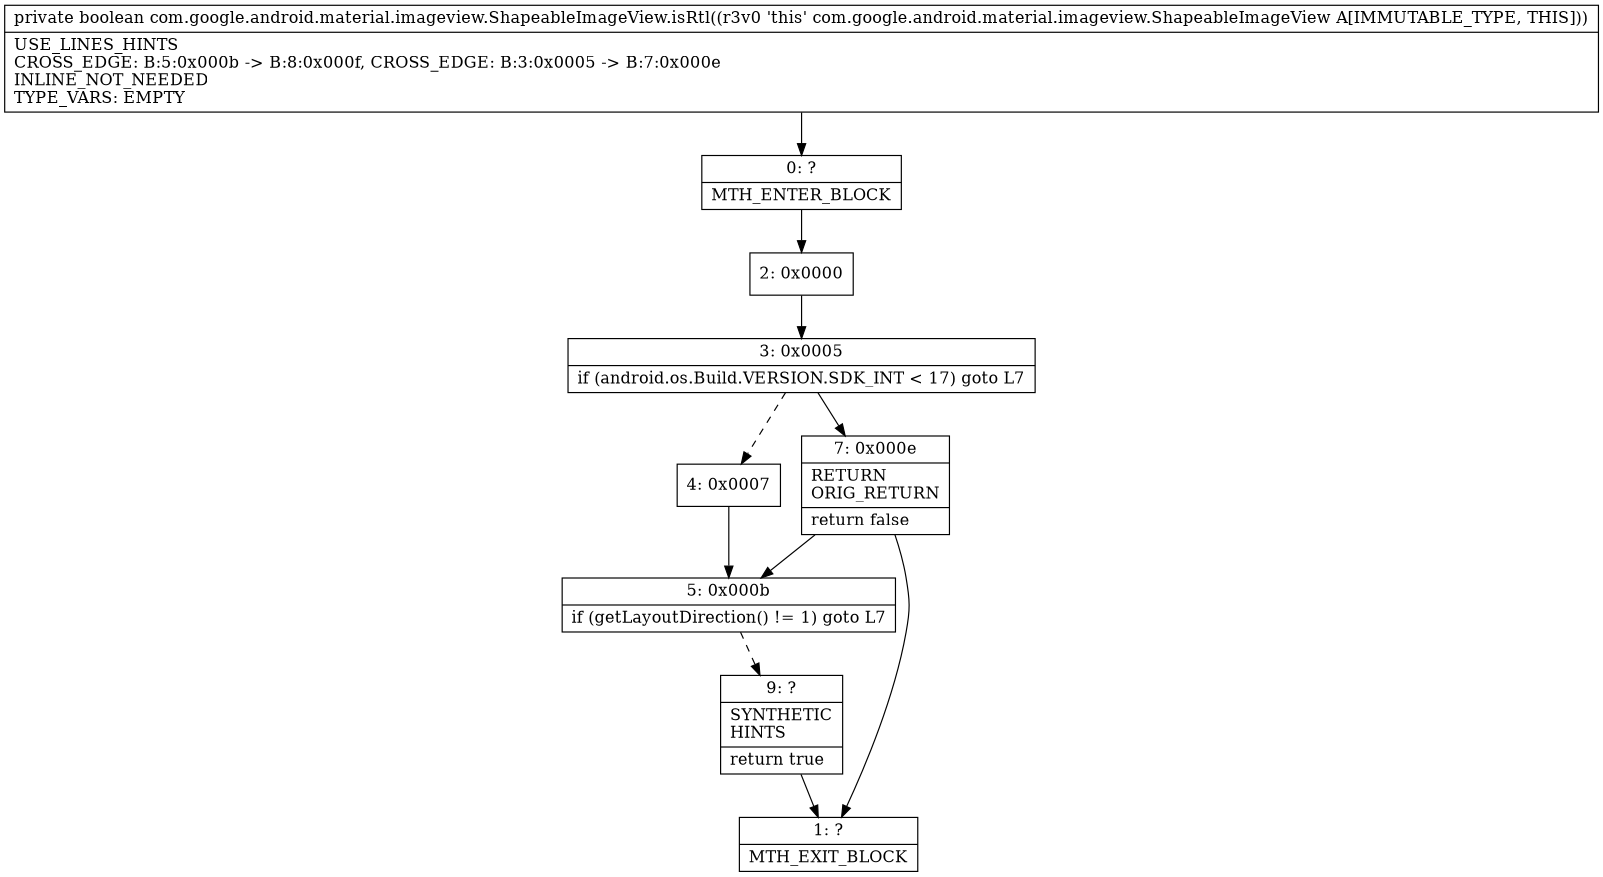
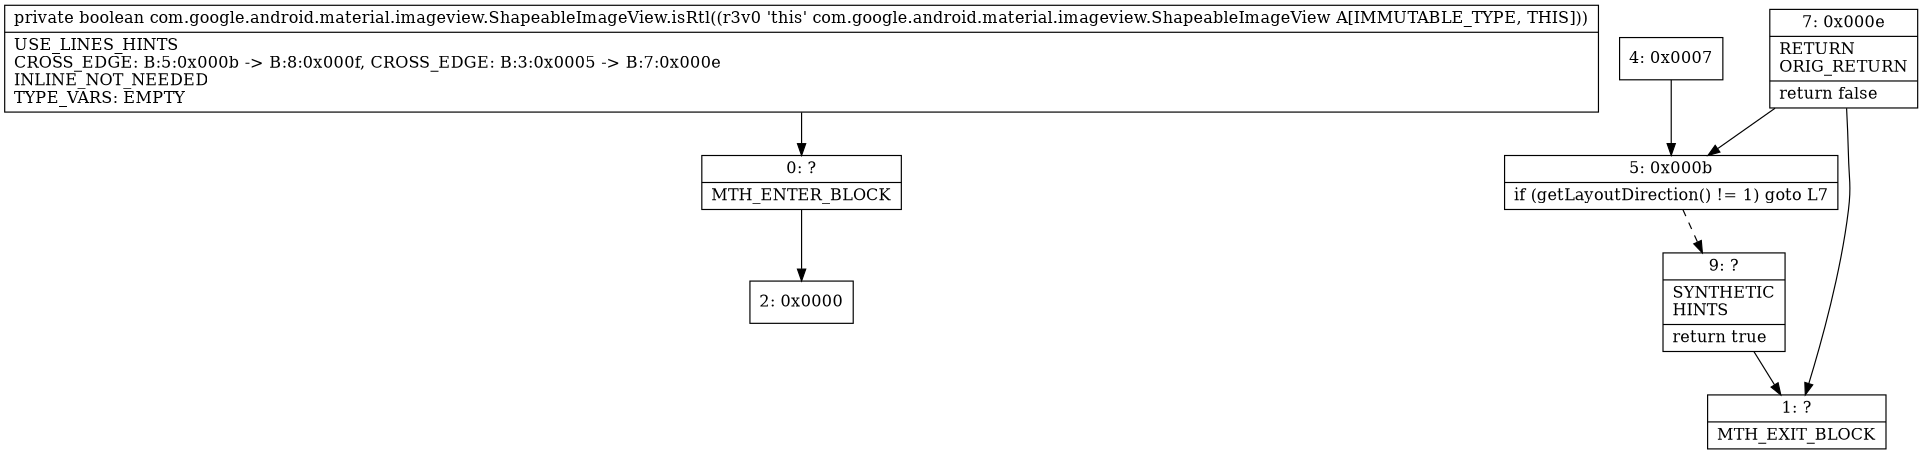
(802, 366) -> none
